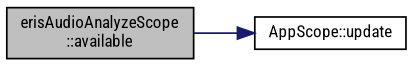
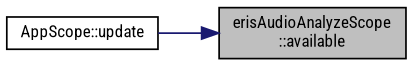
(216, 33) -> (180, 33)
